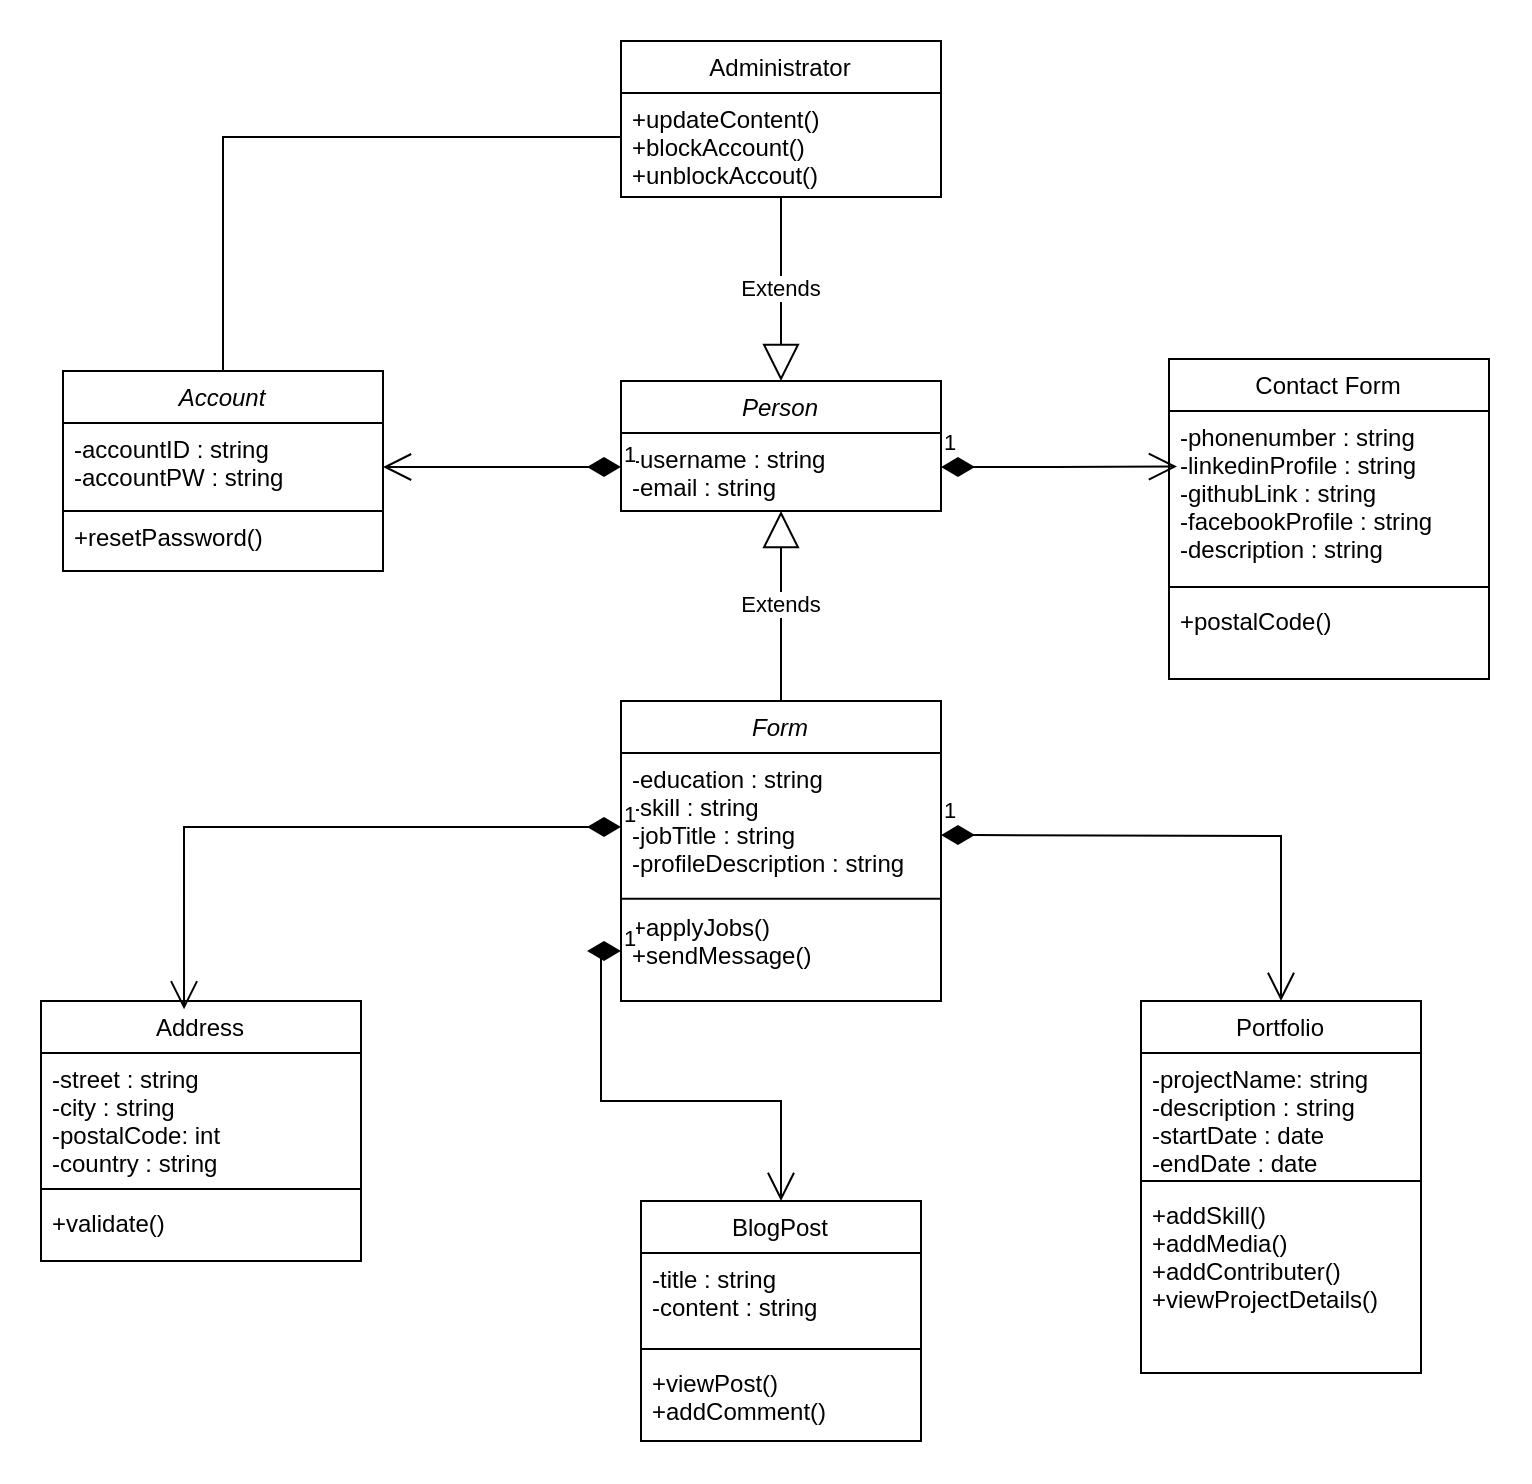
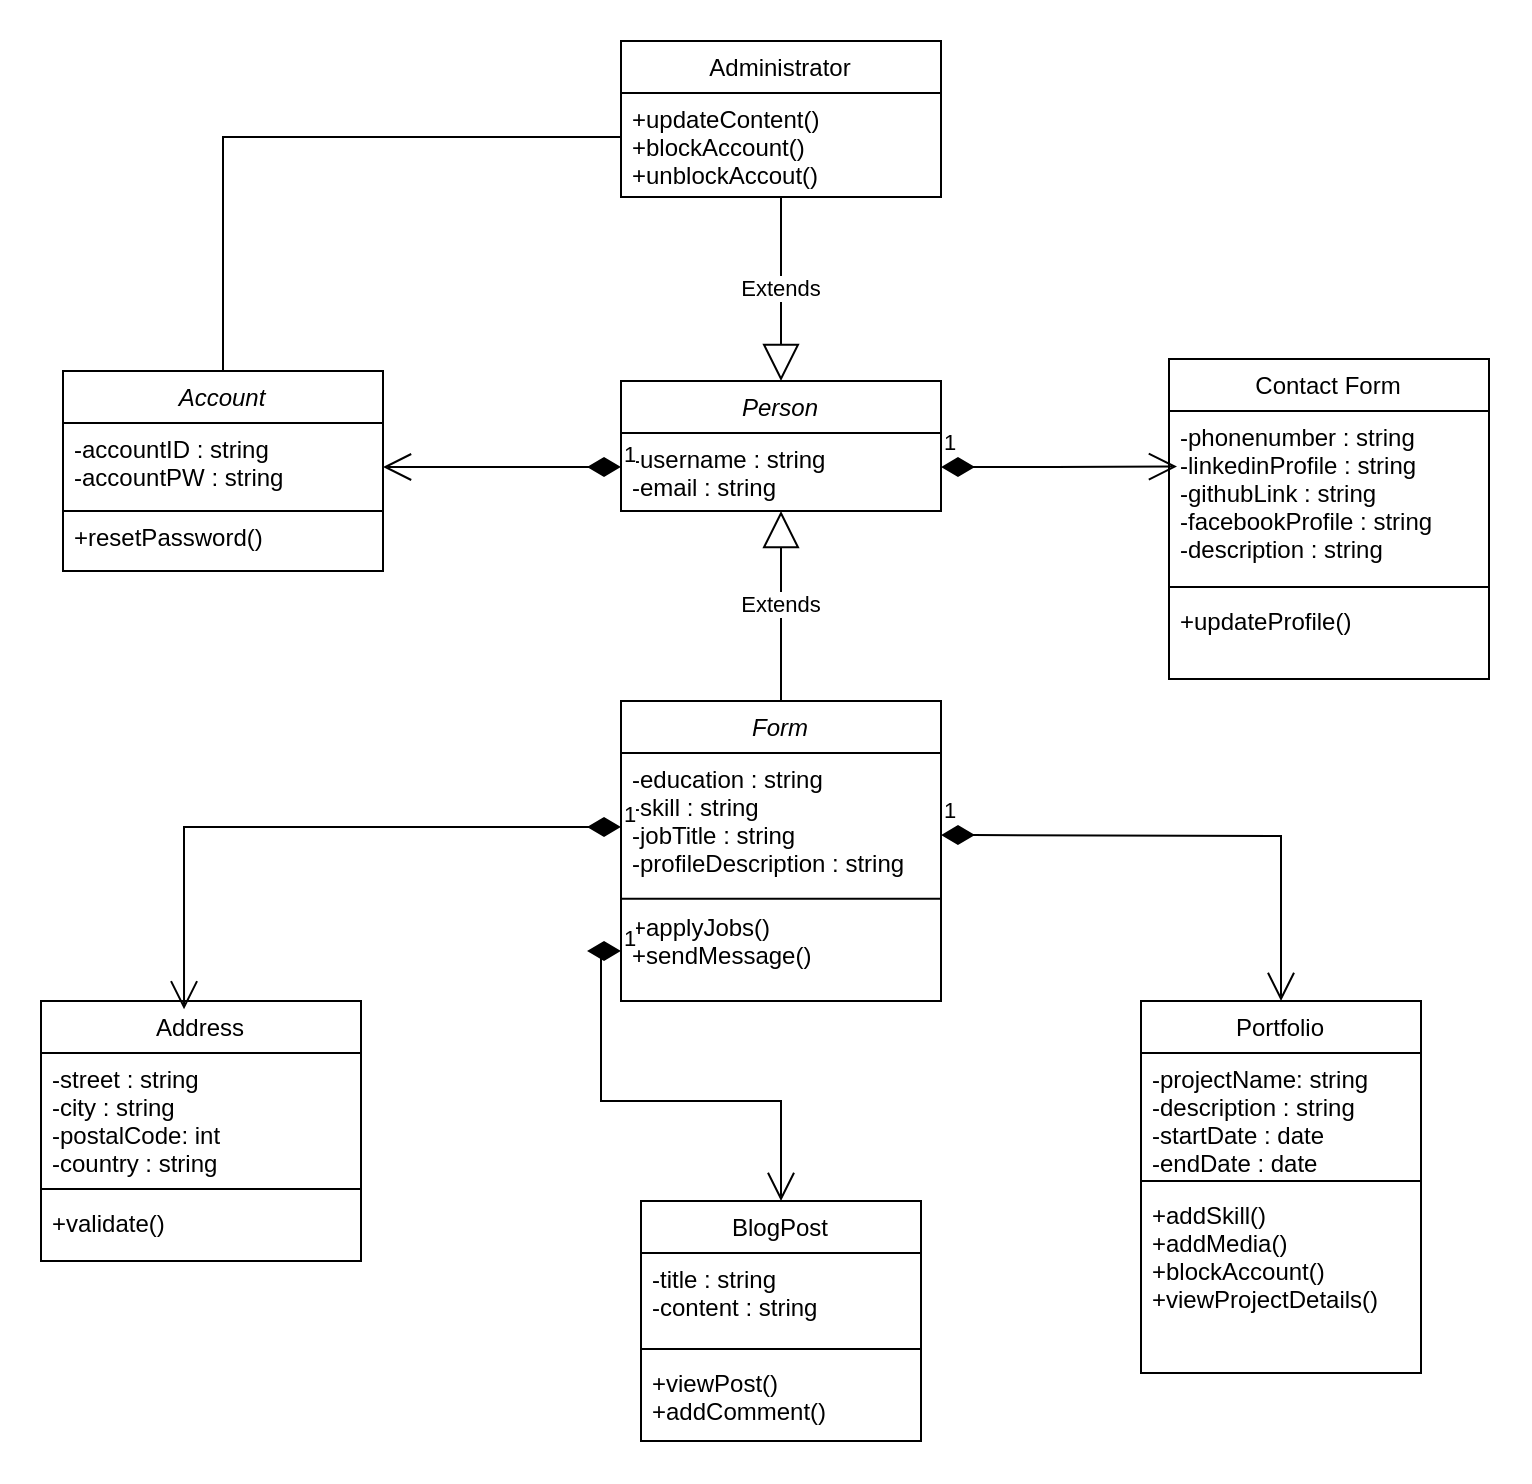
(1264, 622) -> (1281, 622)
(1217, 1216) -> (1217, 1216)
